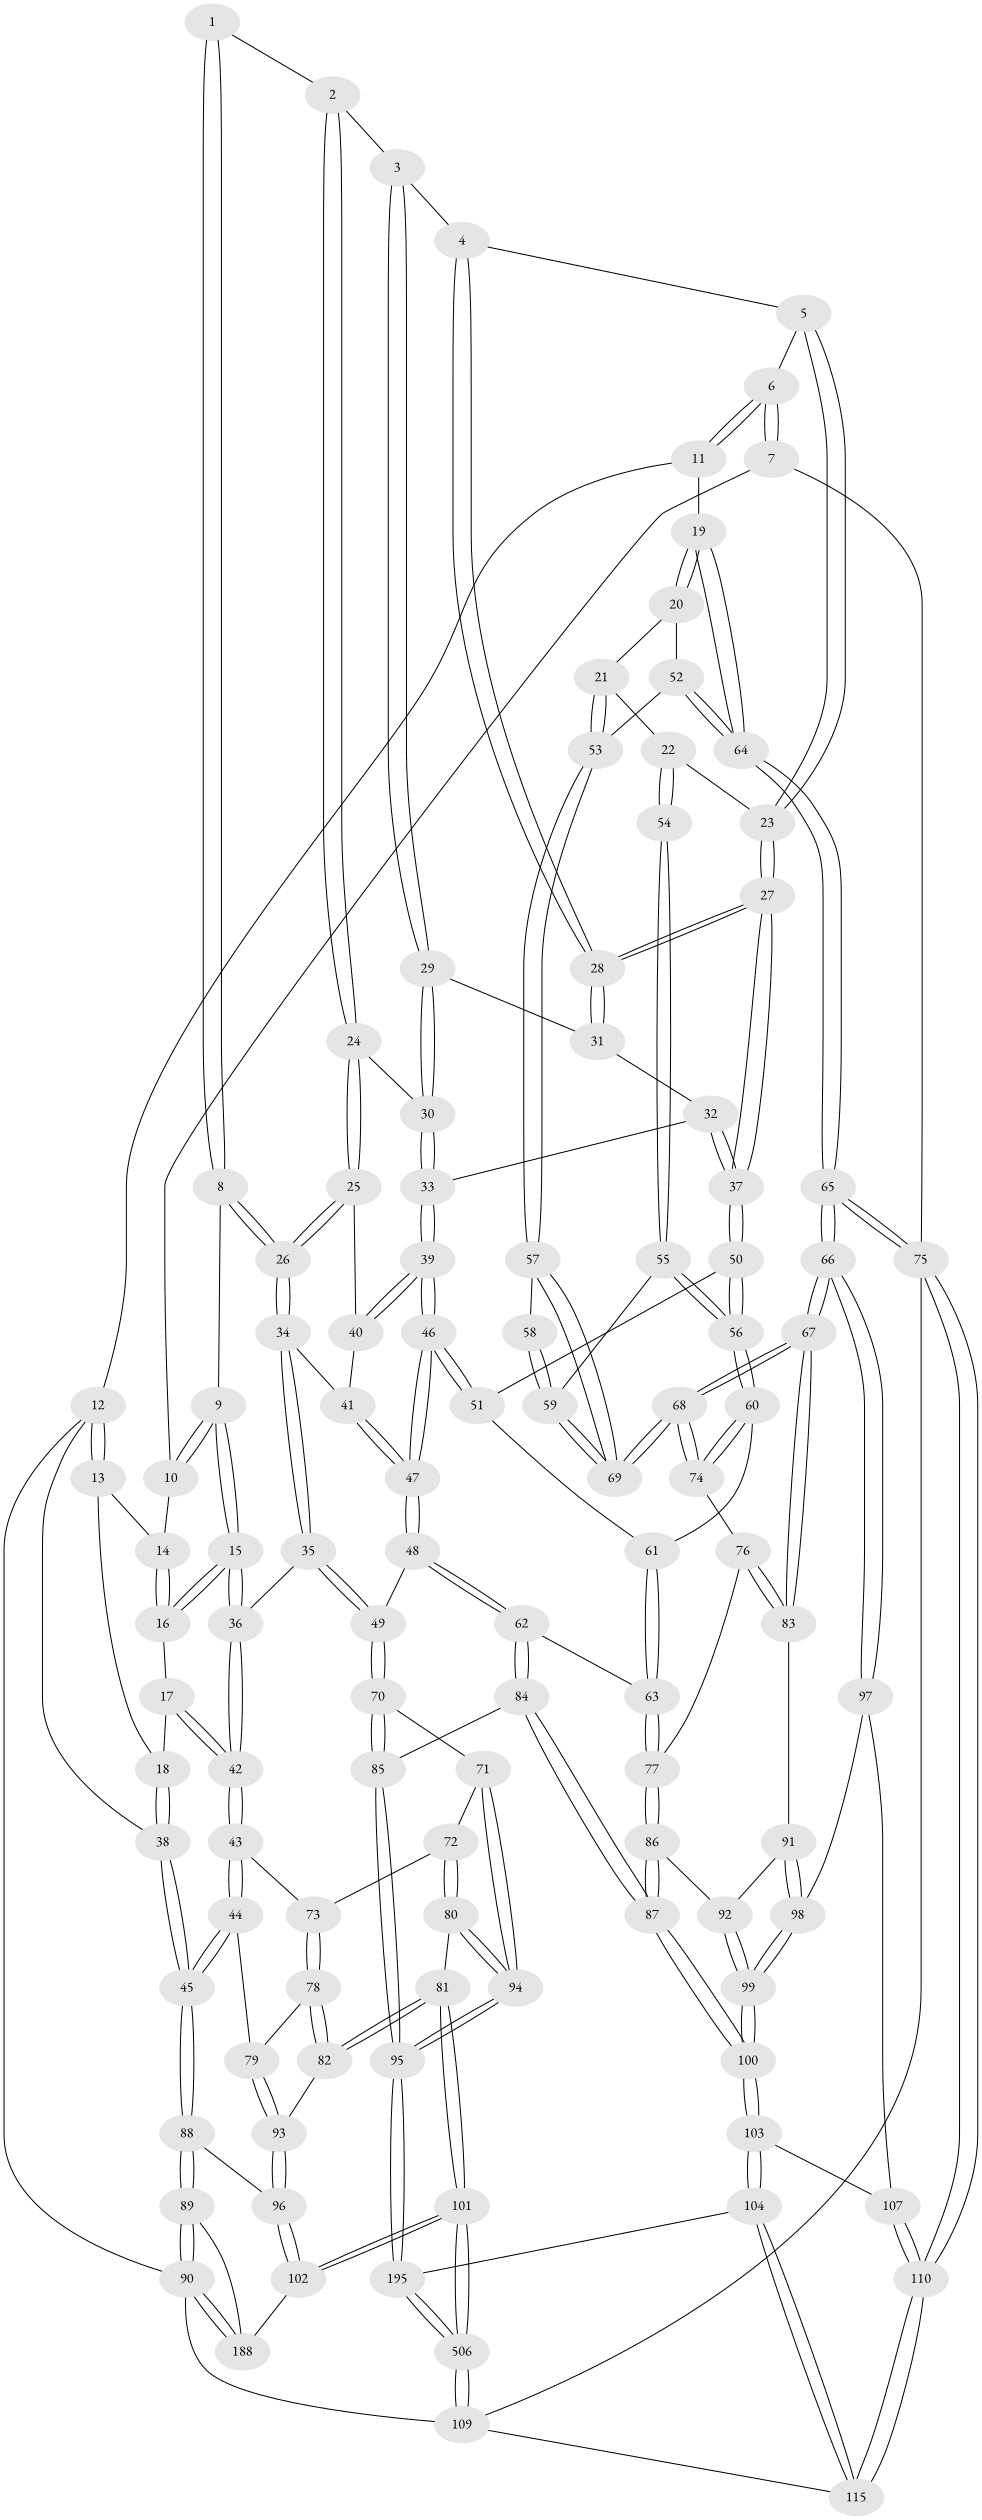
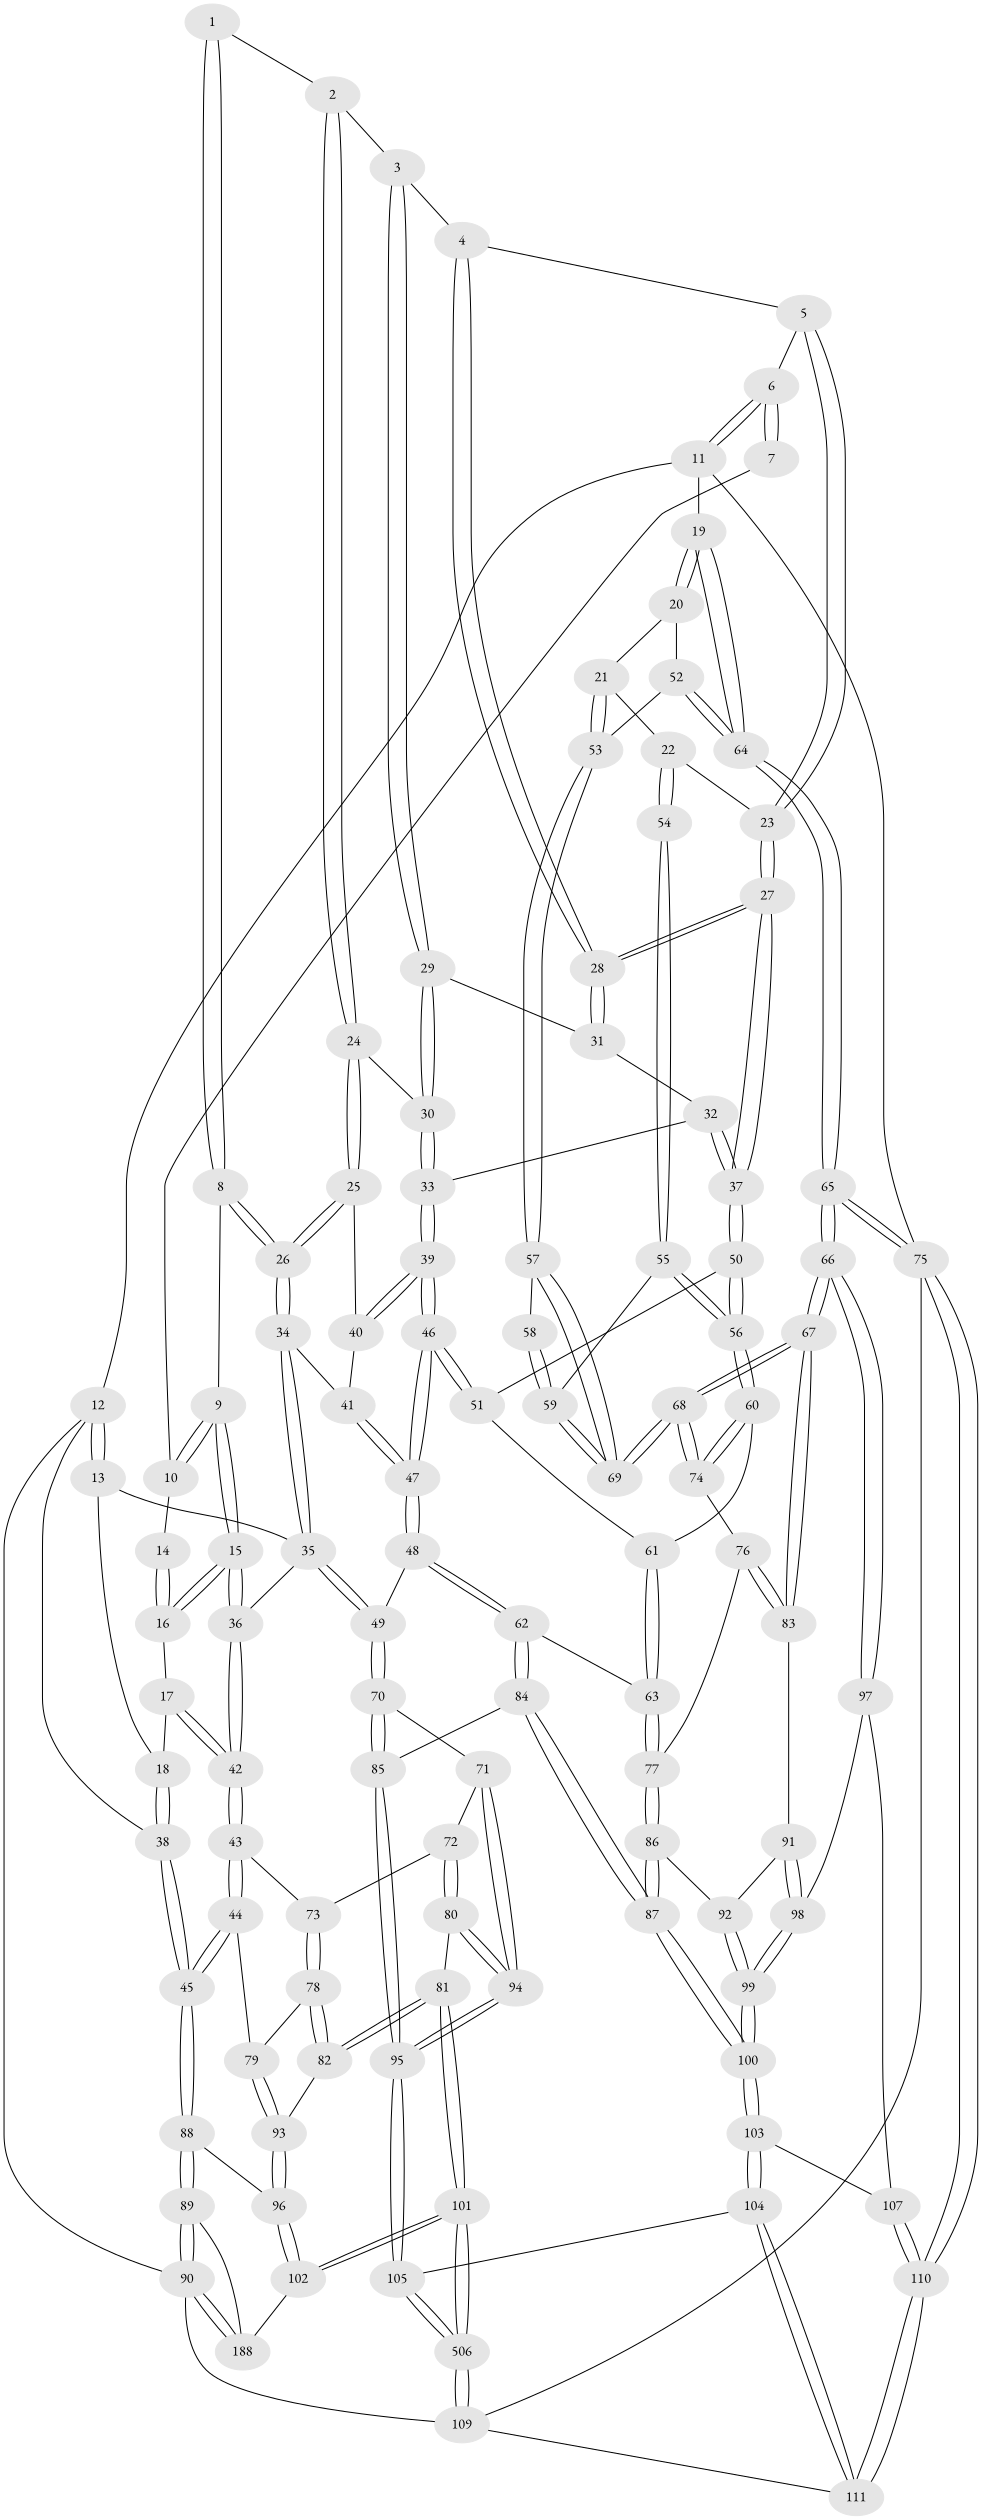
(922, 825) -> (884, 837)
(130, 1515) -> (203, 1515)
(397, 2279) -> (397, 2279)
(856, 2497) -> (856, 2497)
